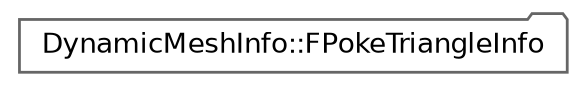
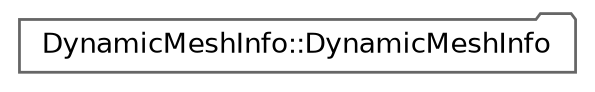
(293, 46) -> (298, 46)
